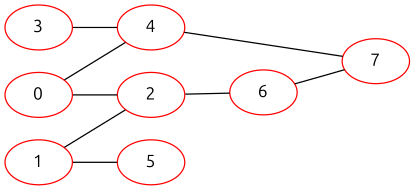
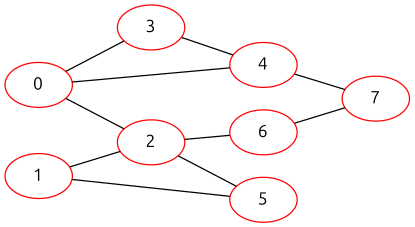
none -> (95, 56)
none -> (207, 171)
